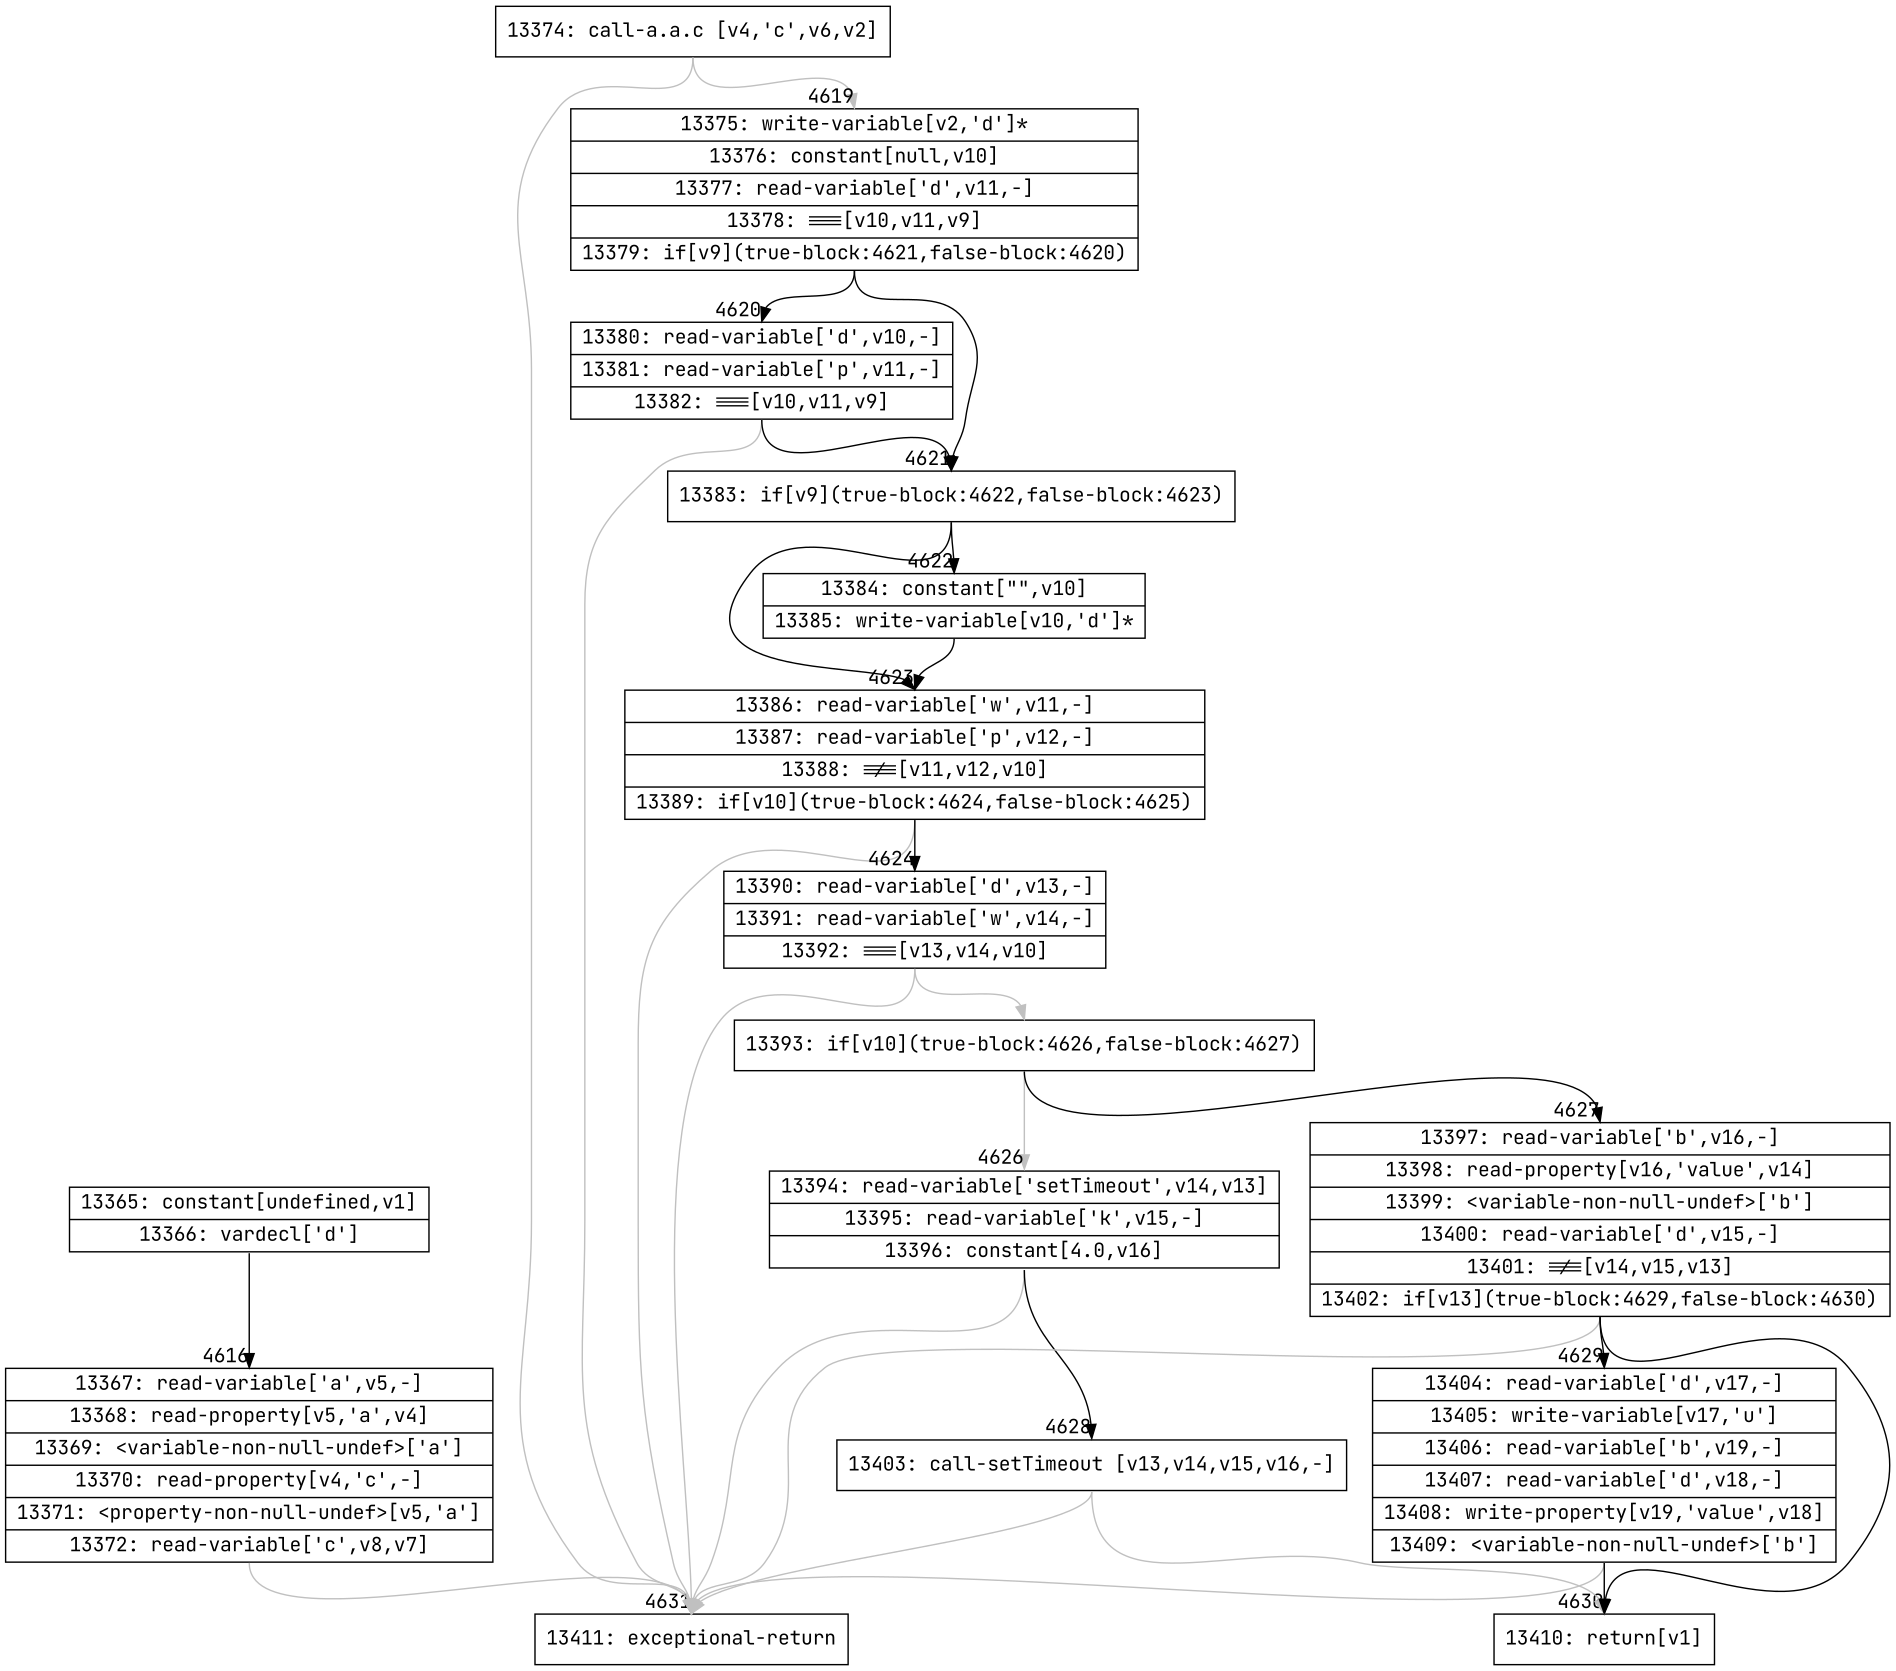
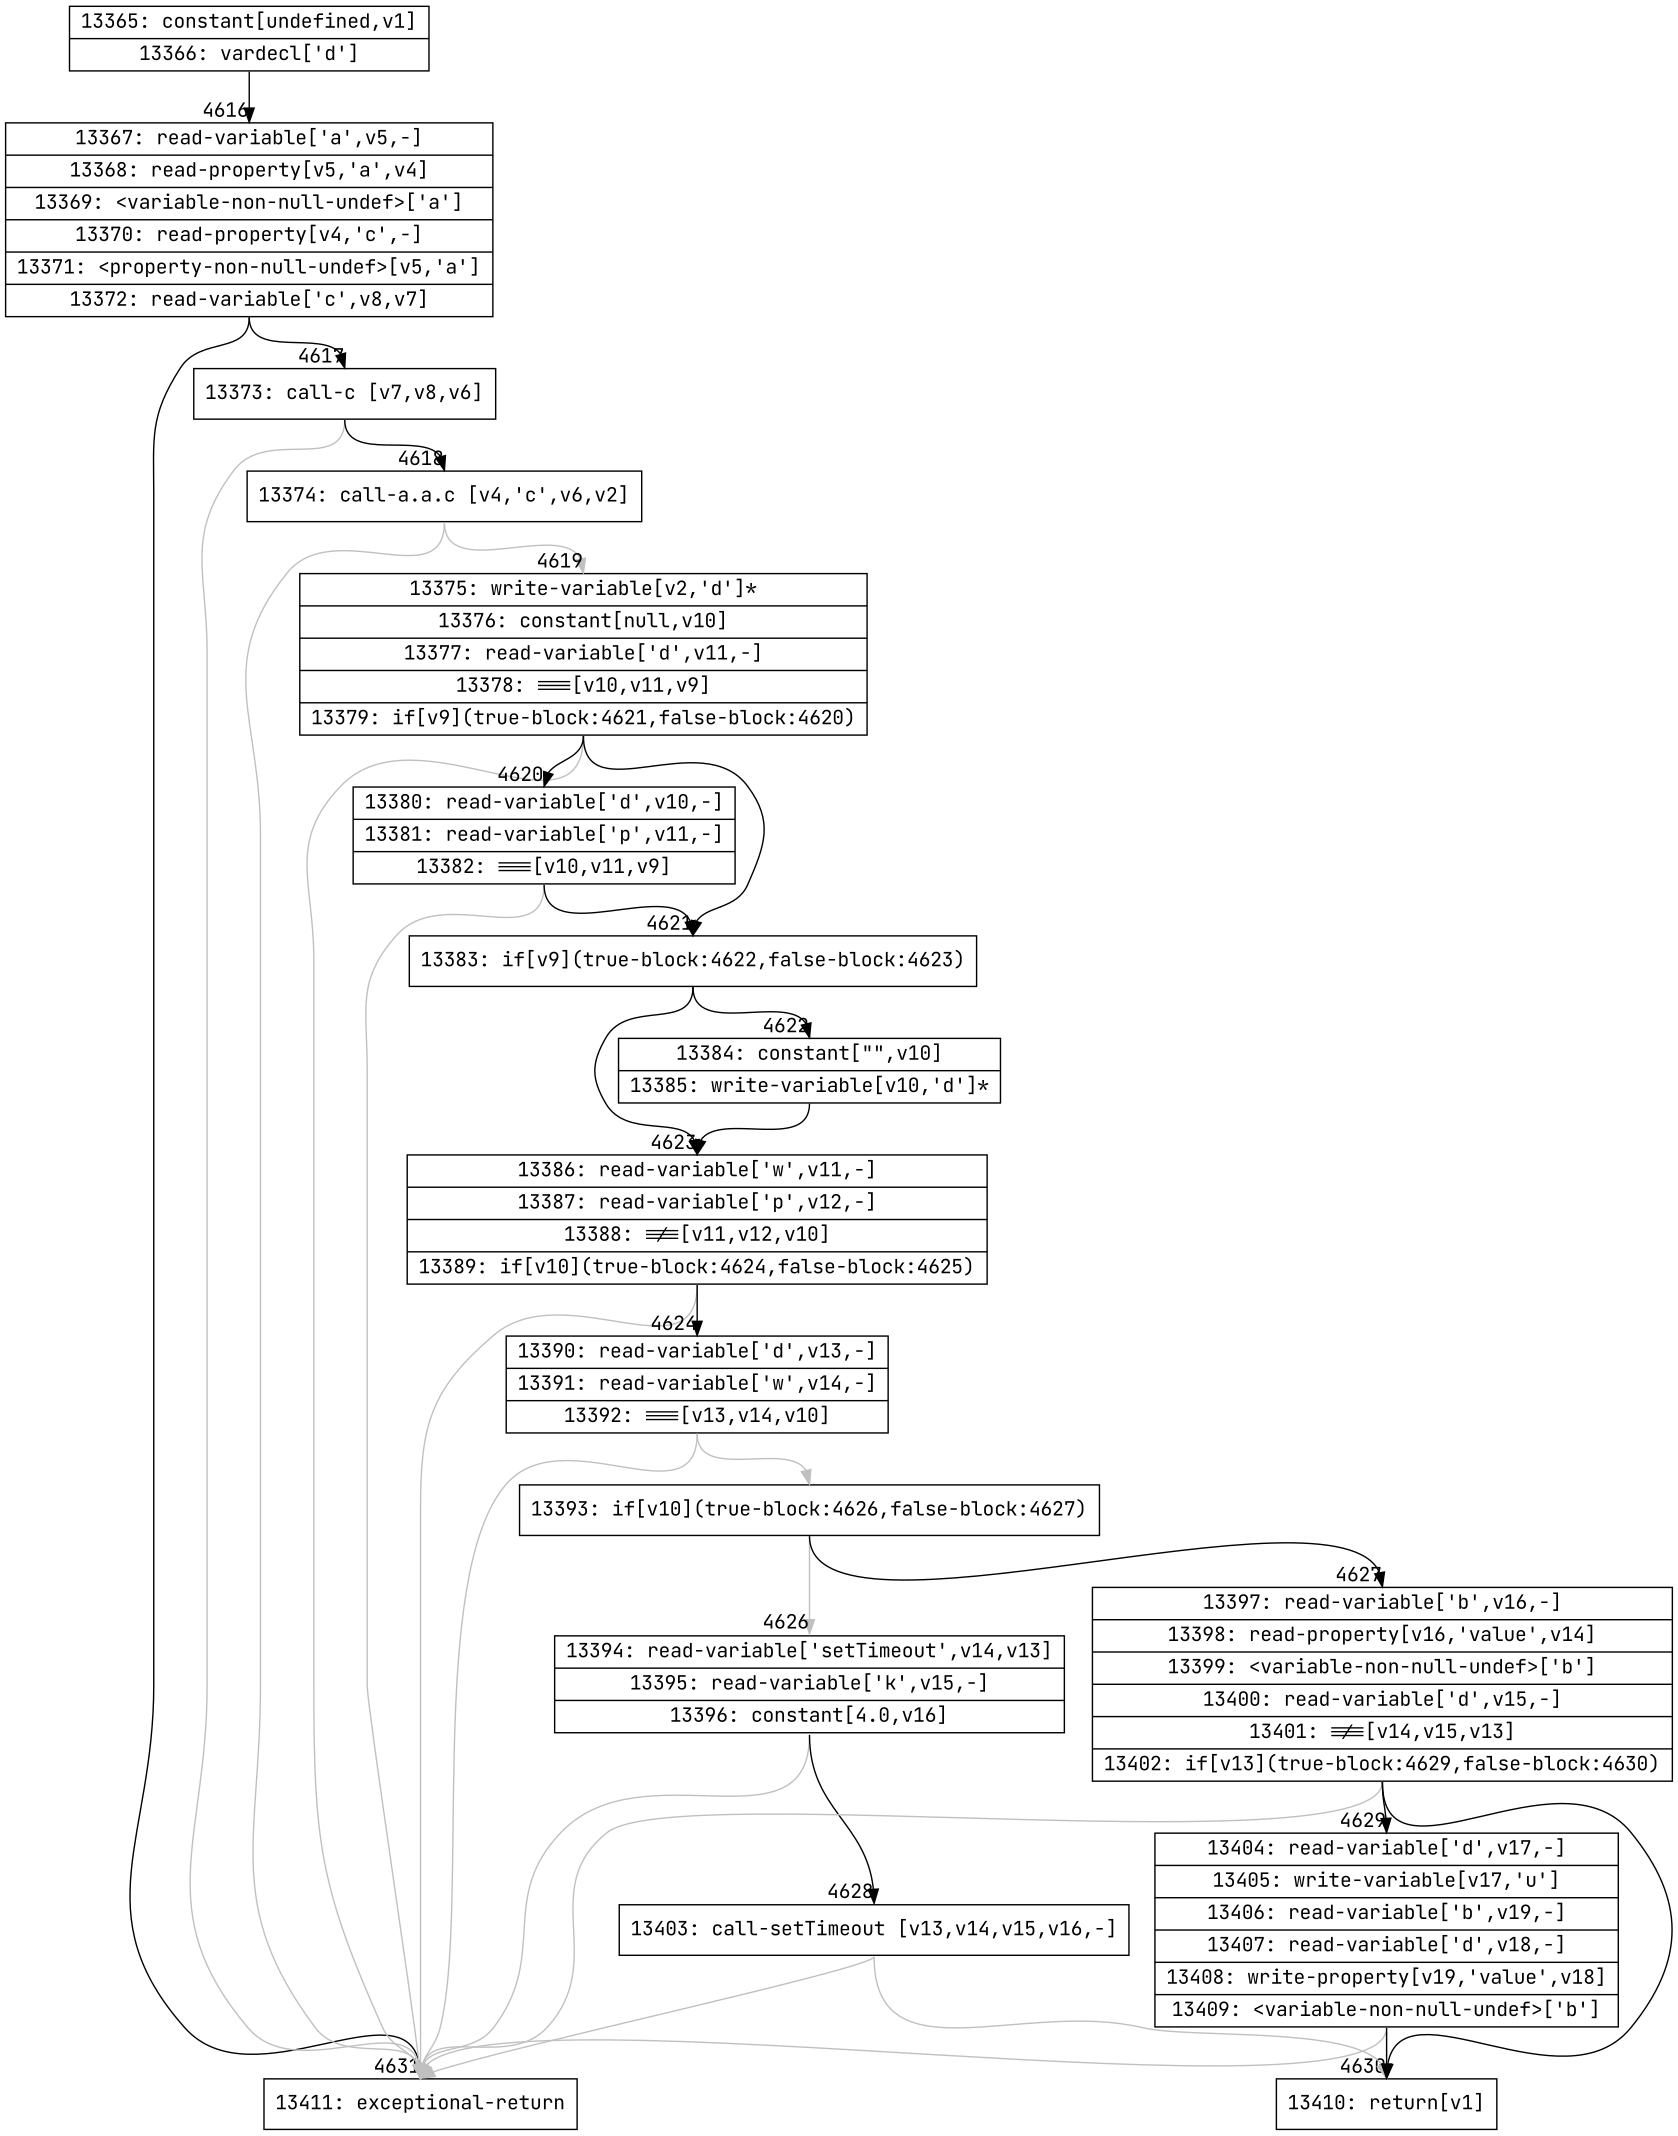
none -> (345, 394)
none -> (314, 1294)
(464, 1589) -> (154, 1286)
